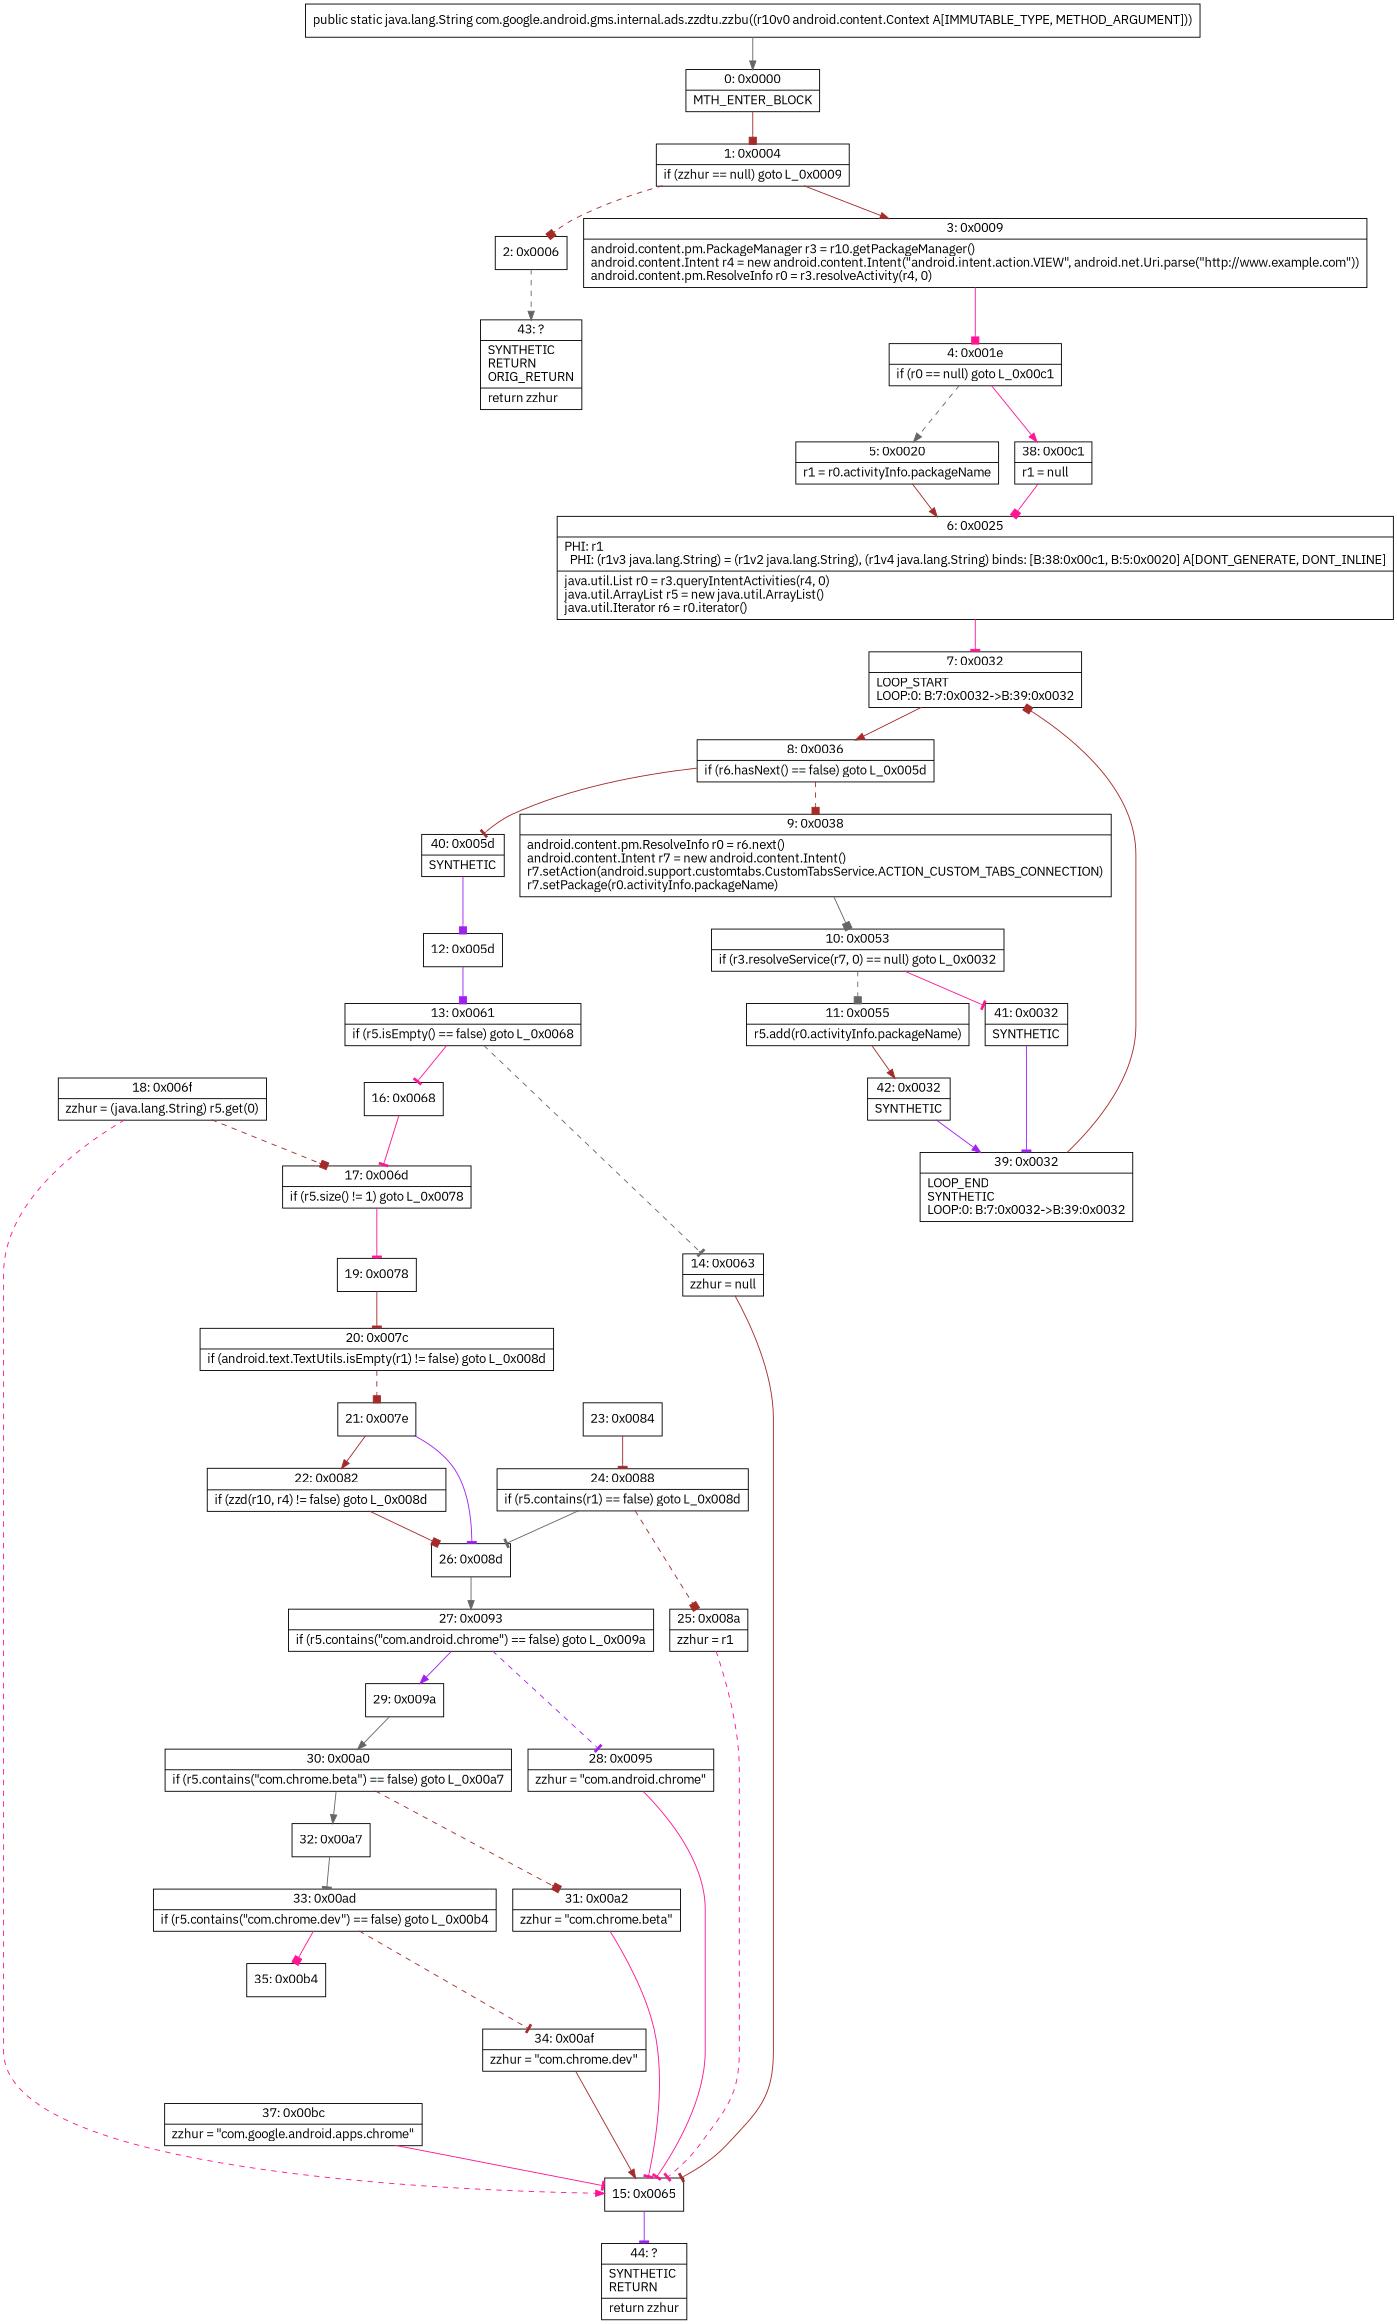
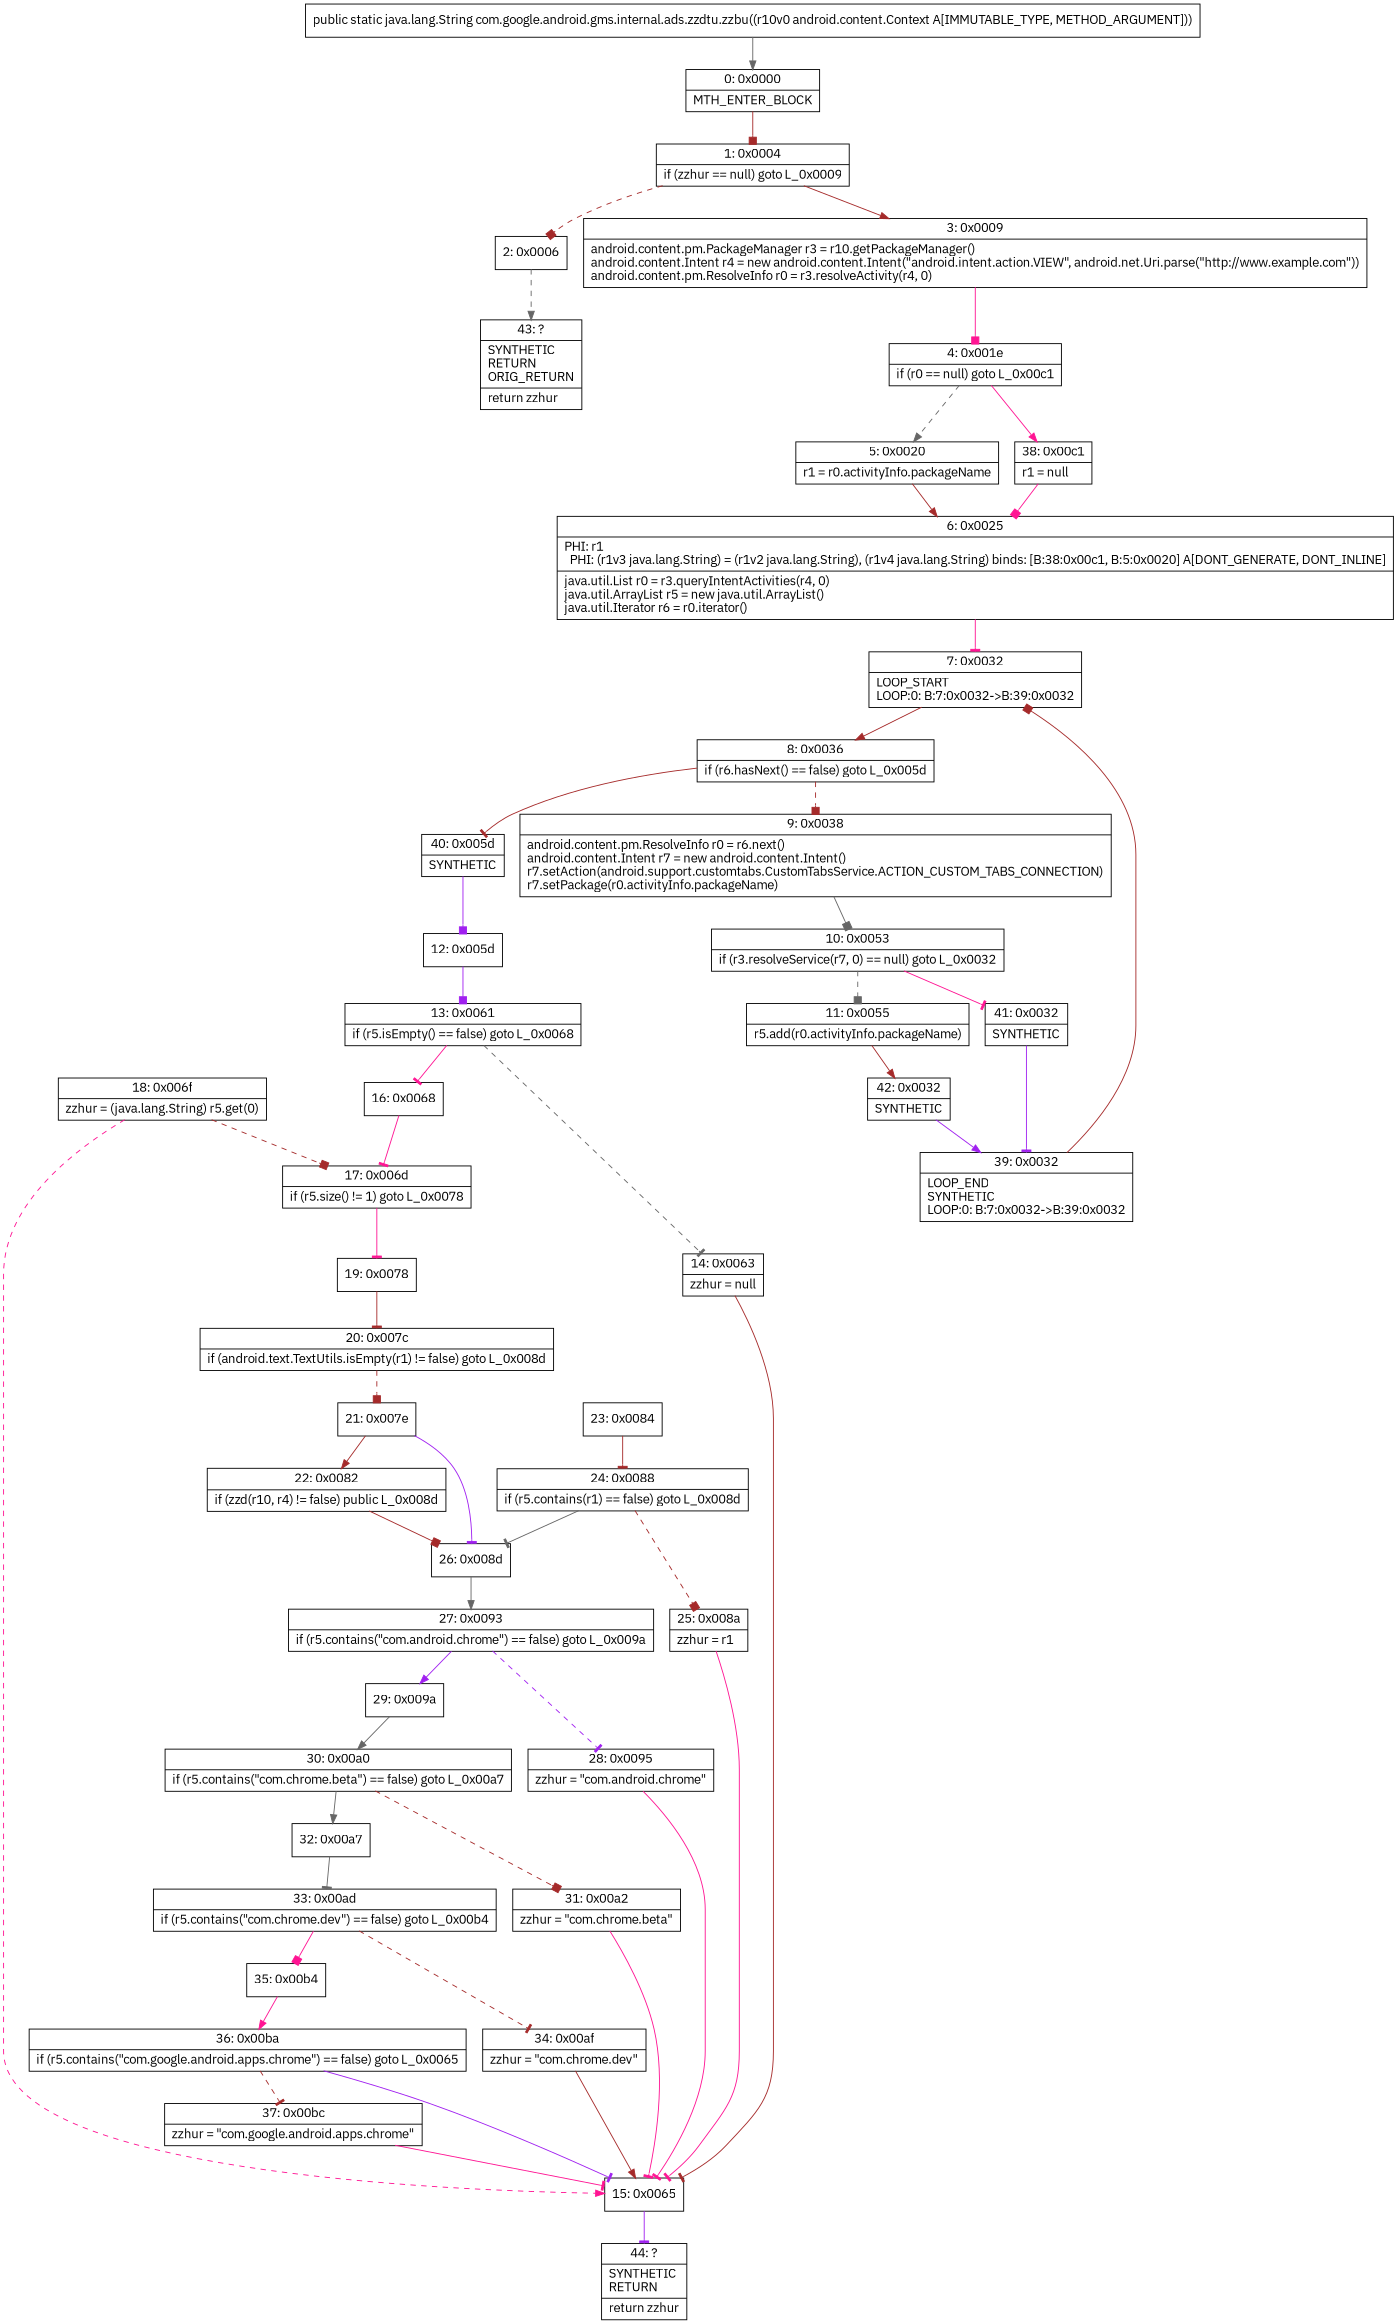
(321, 1500) -> (327, 1500)
(739, 1923) -> (739, 1923)
none -> (248, 2050)
